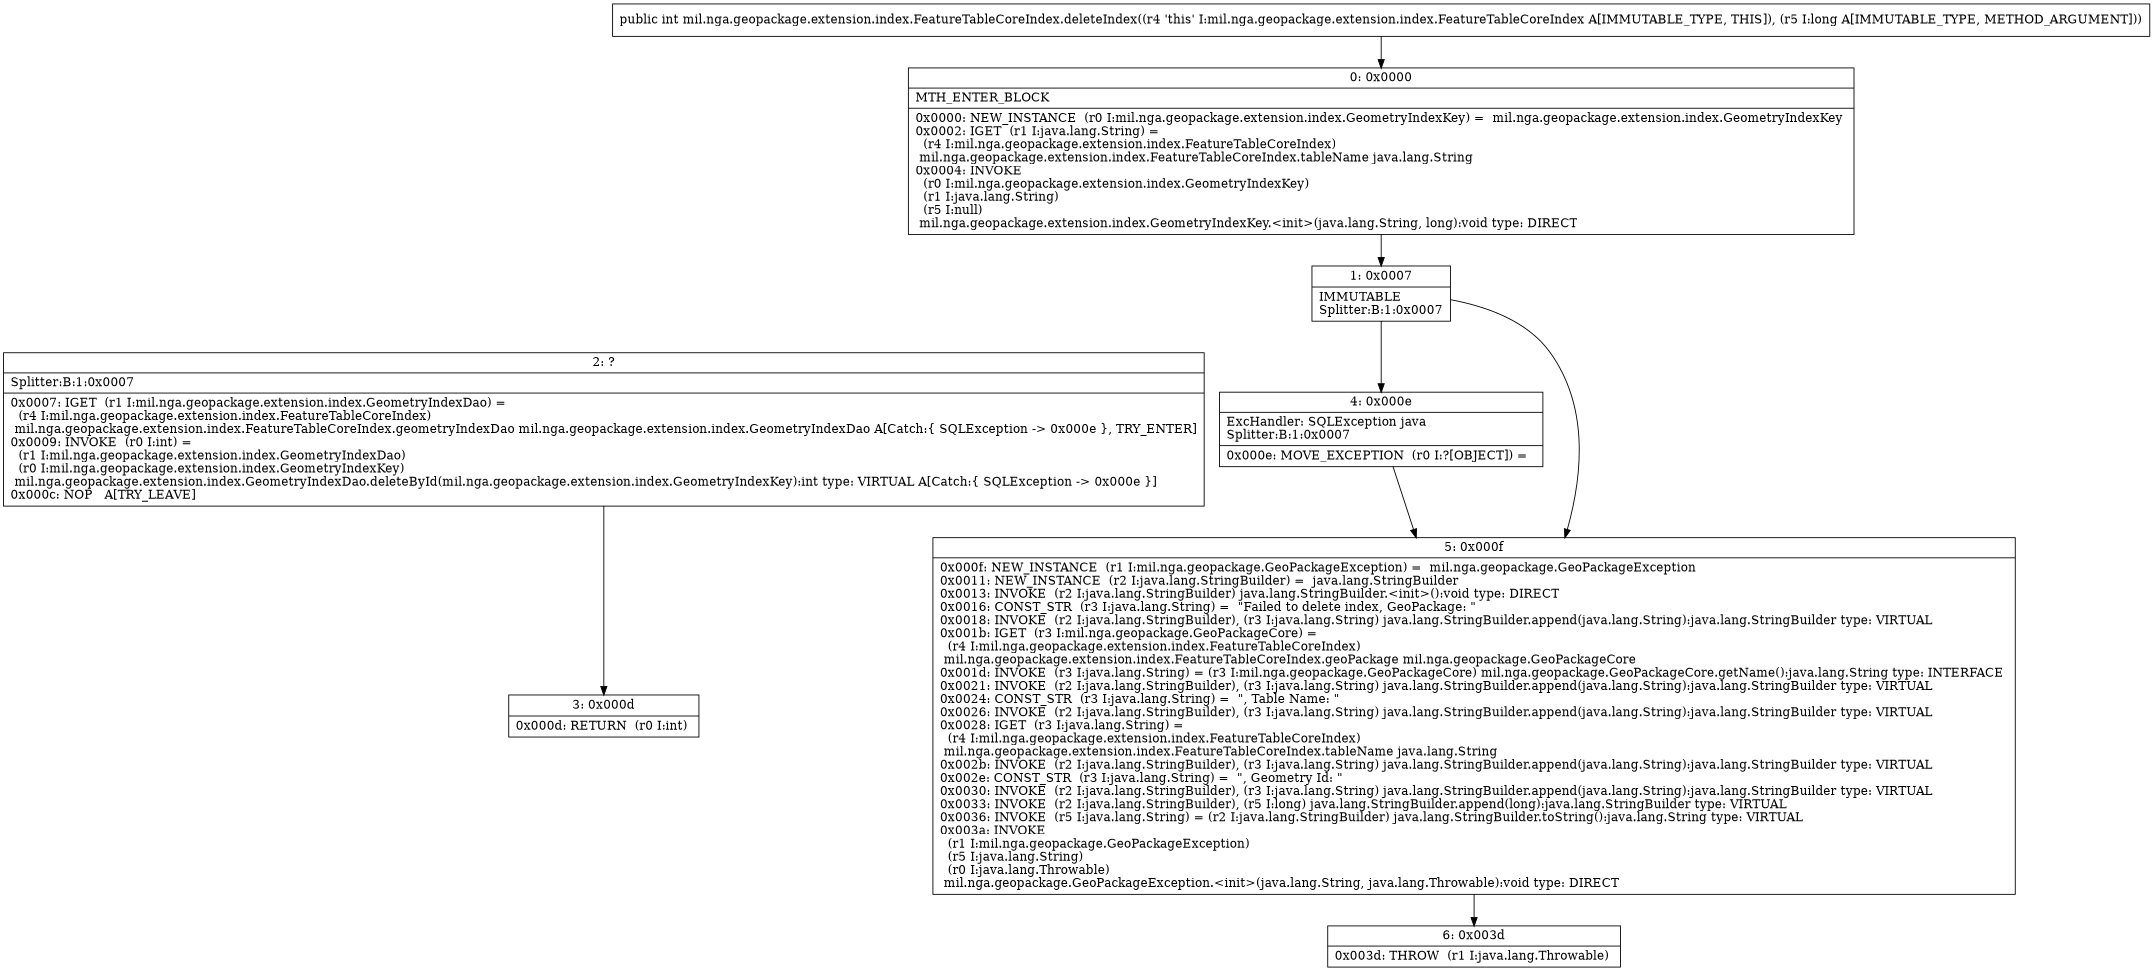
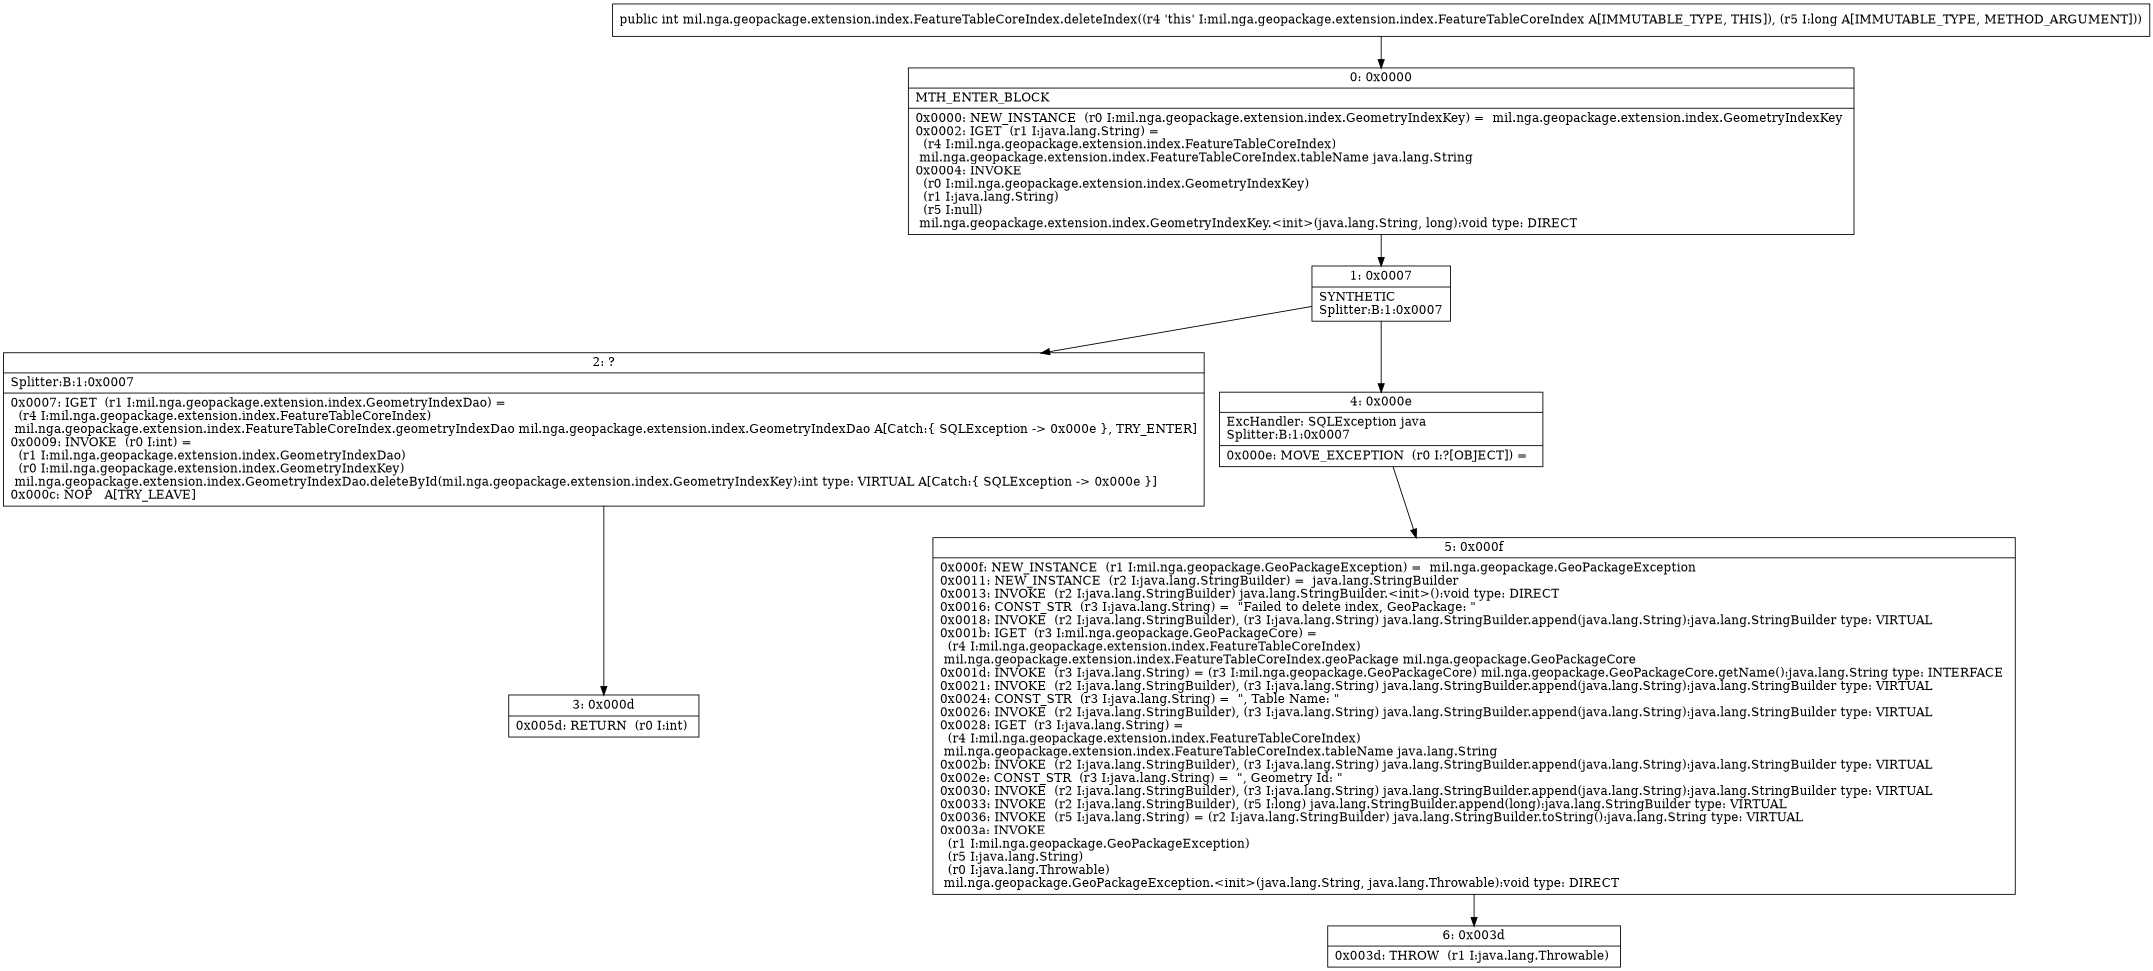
(1360, 297) -> (1358, 297)
(1566, 383) -> (1181, 329)
(604, 726) -> (604, 726)
